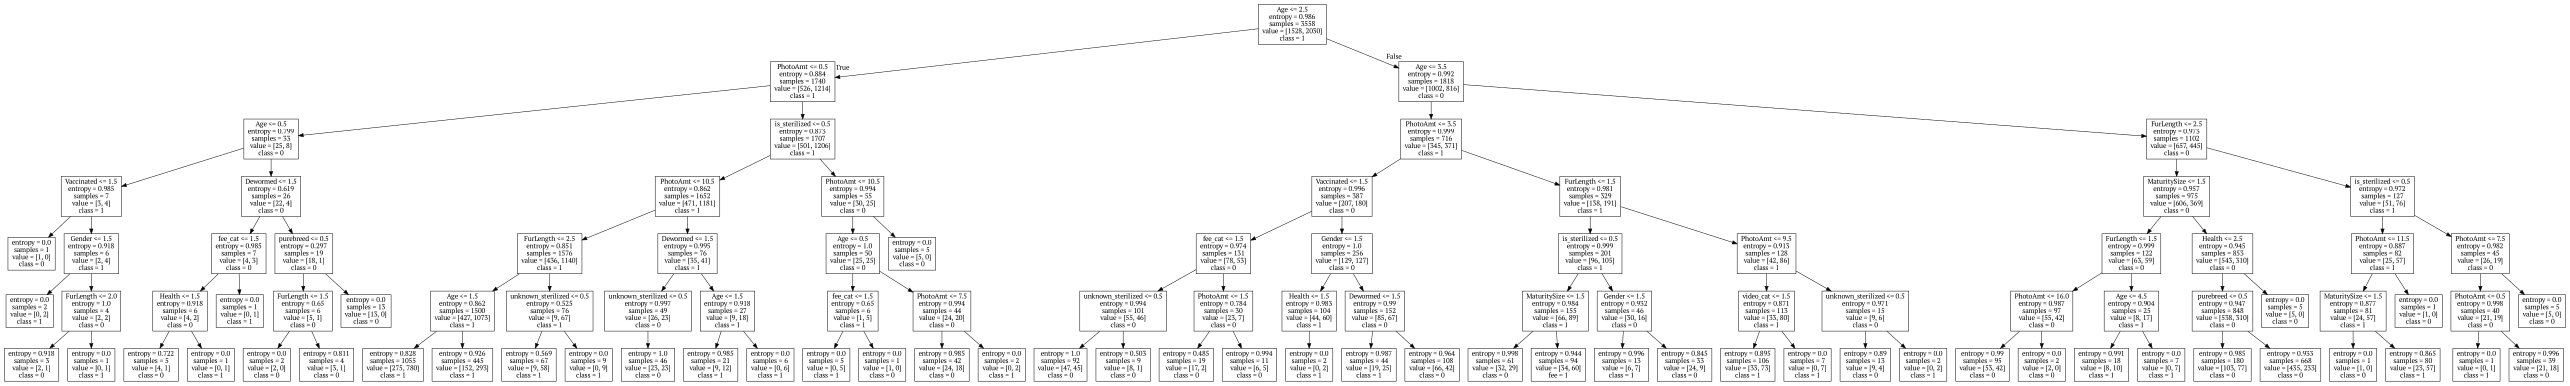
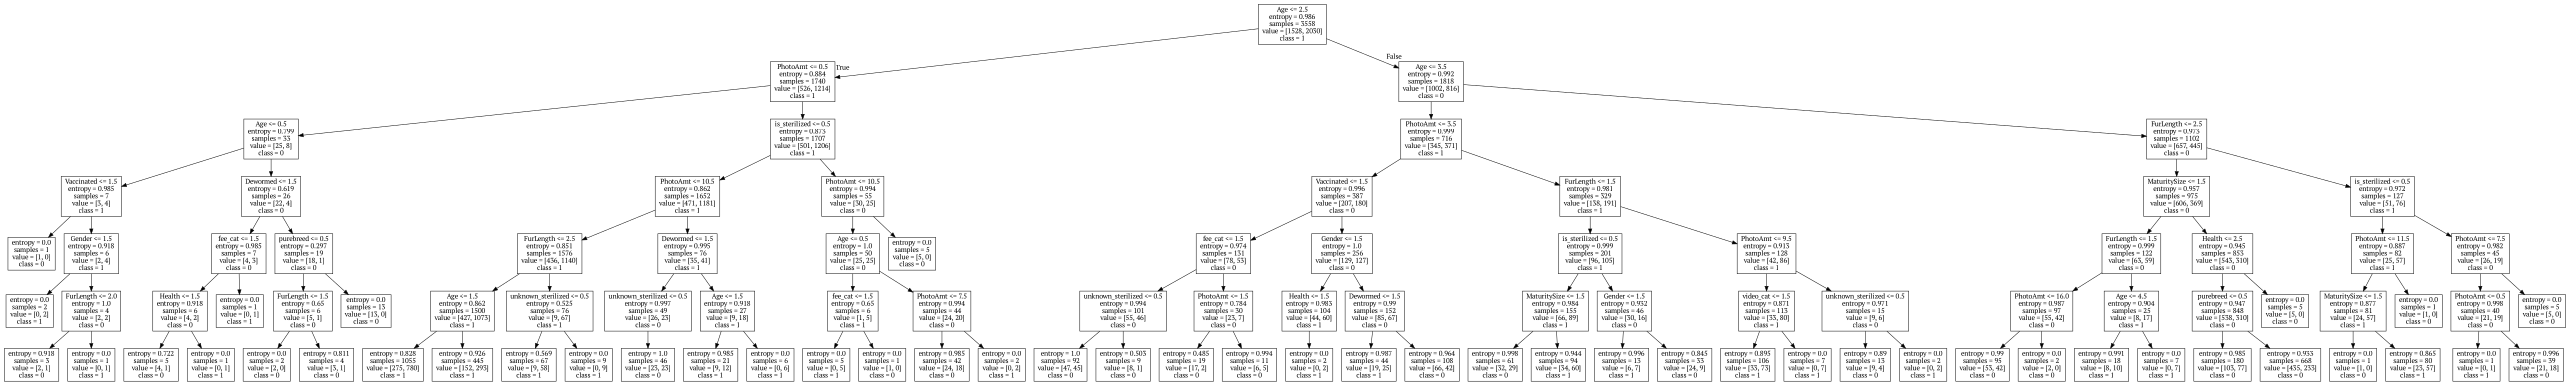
(1558, 365) -> (1558, 365)
